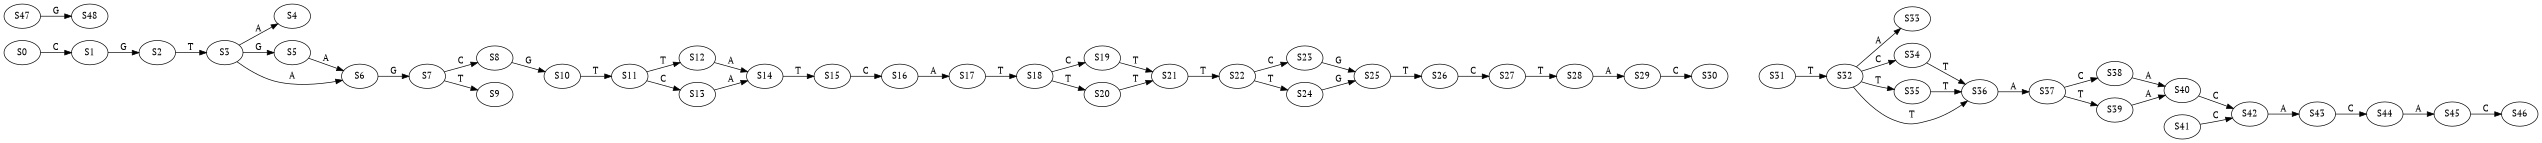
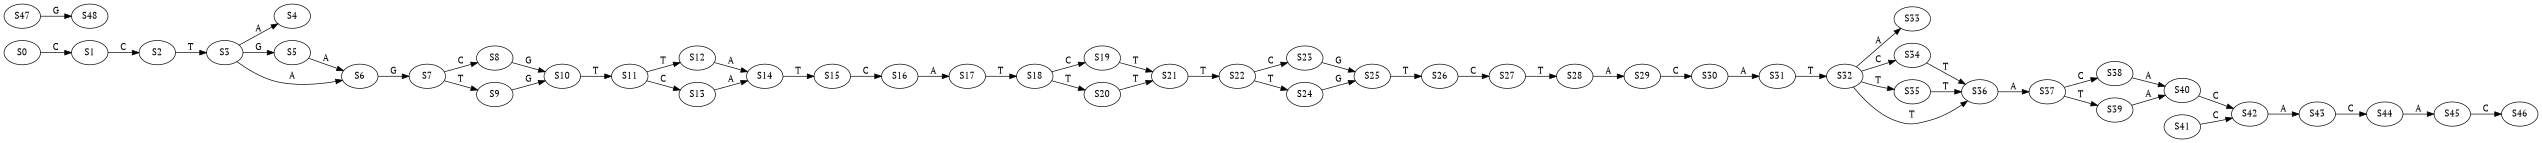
(124, 48) -> (124, 48)
none -> (1740, 76)
none -> (525, 86)
